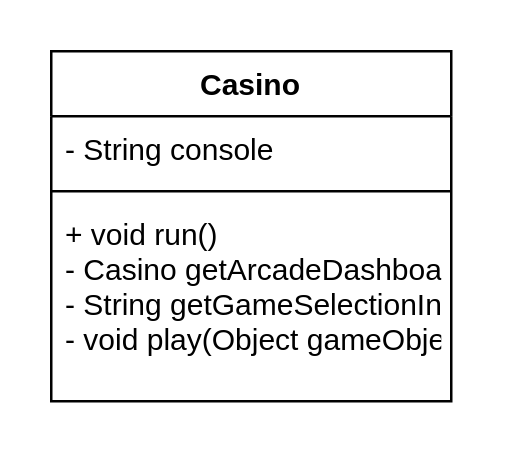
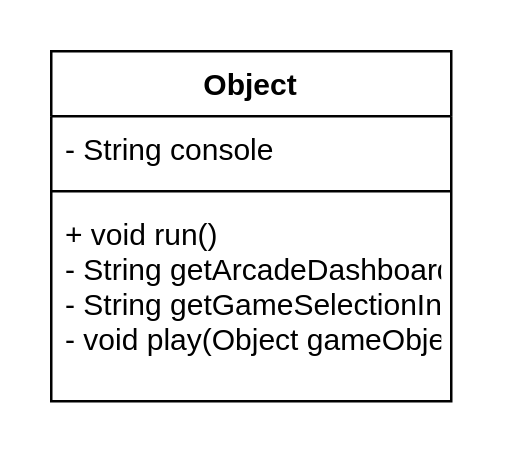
(250, 85) -> (250, 85)
(154, 235) -> (154, 235)
